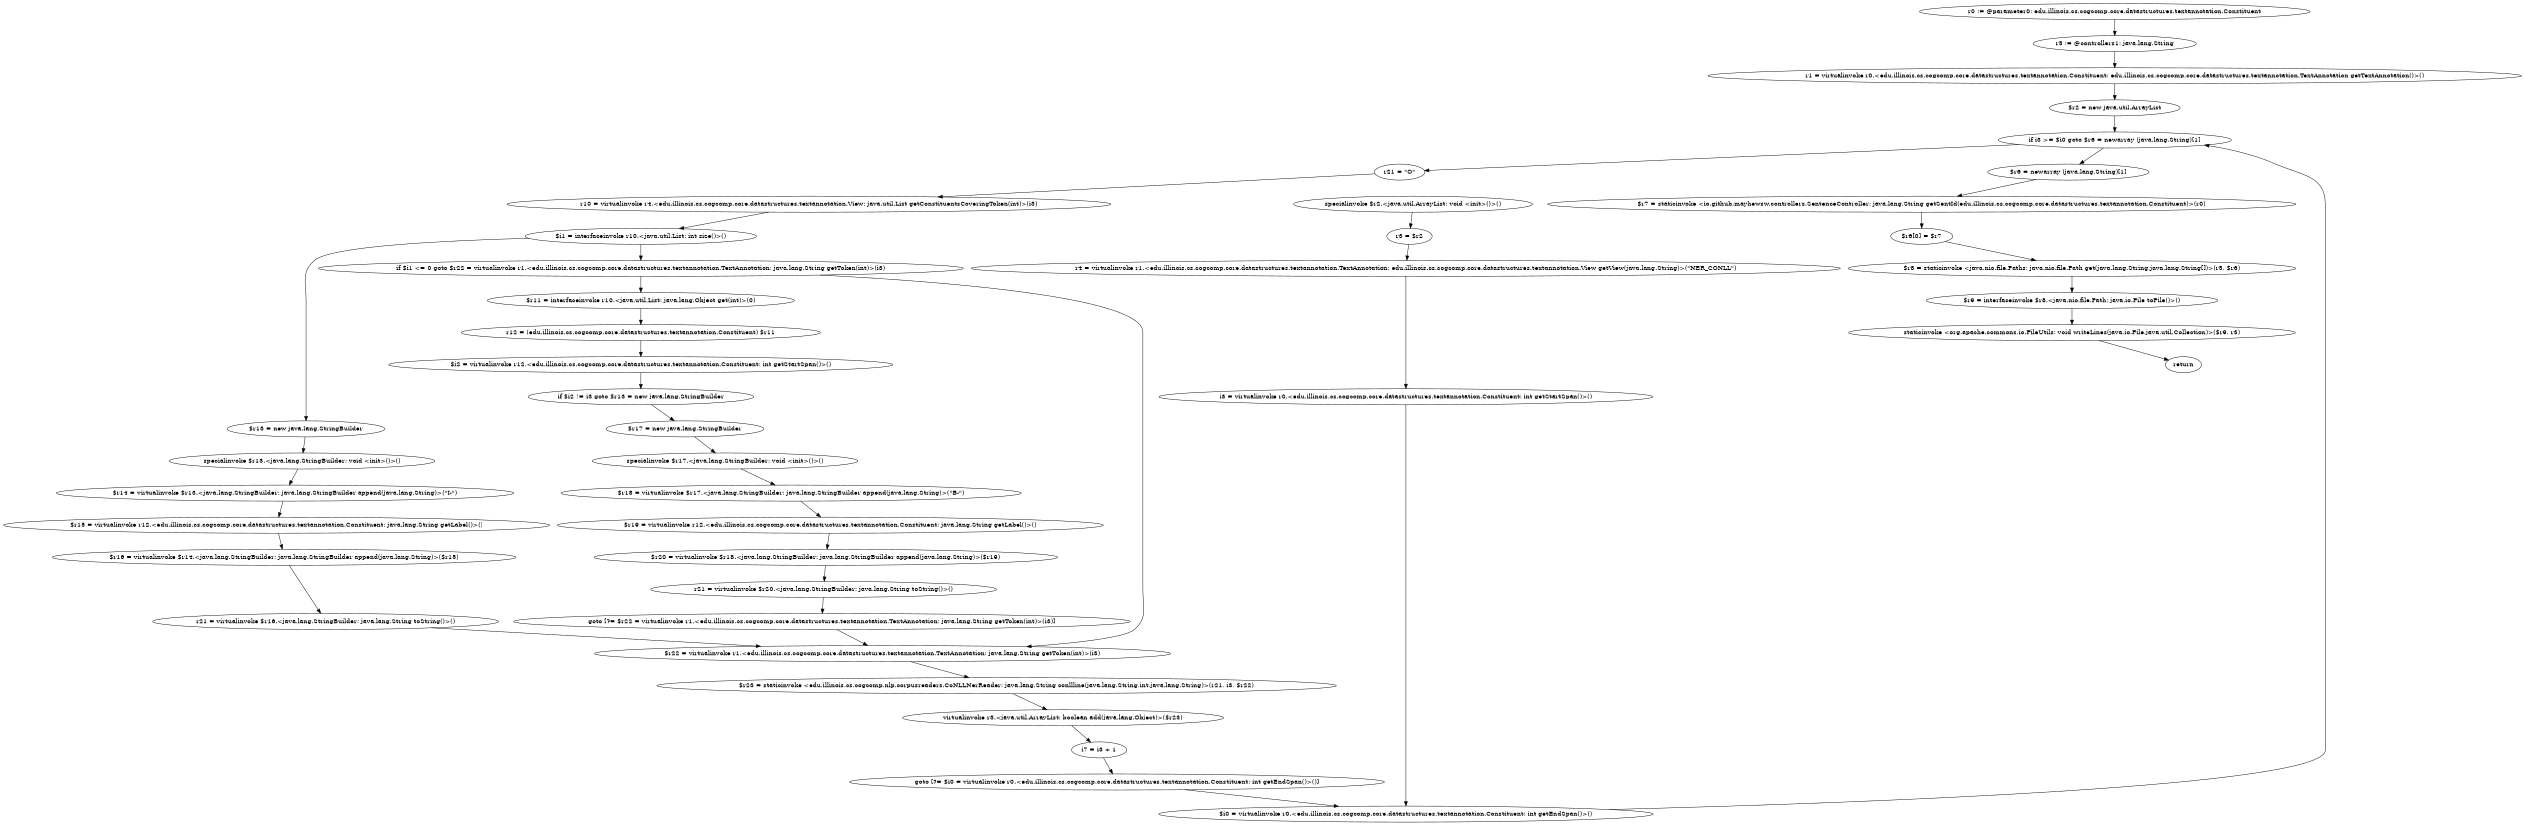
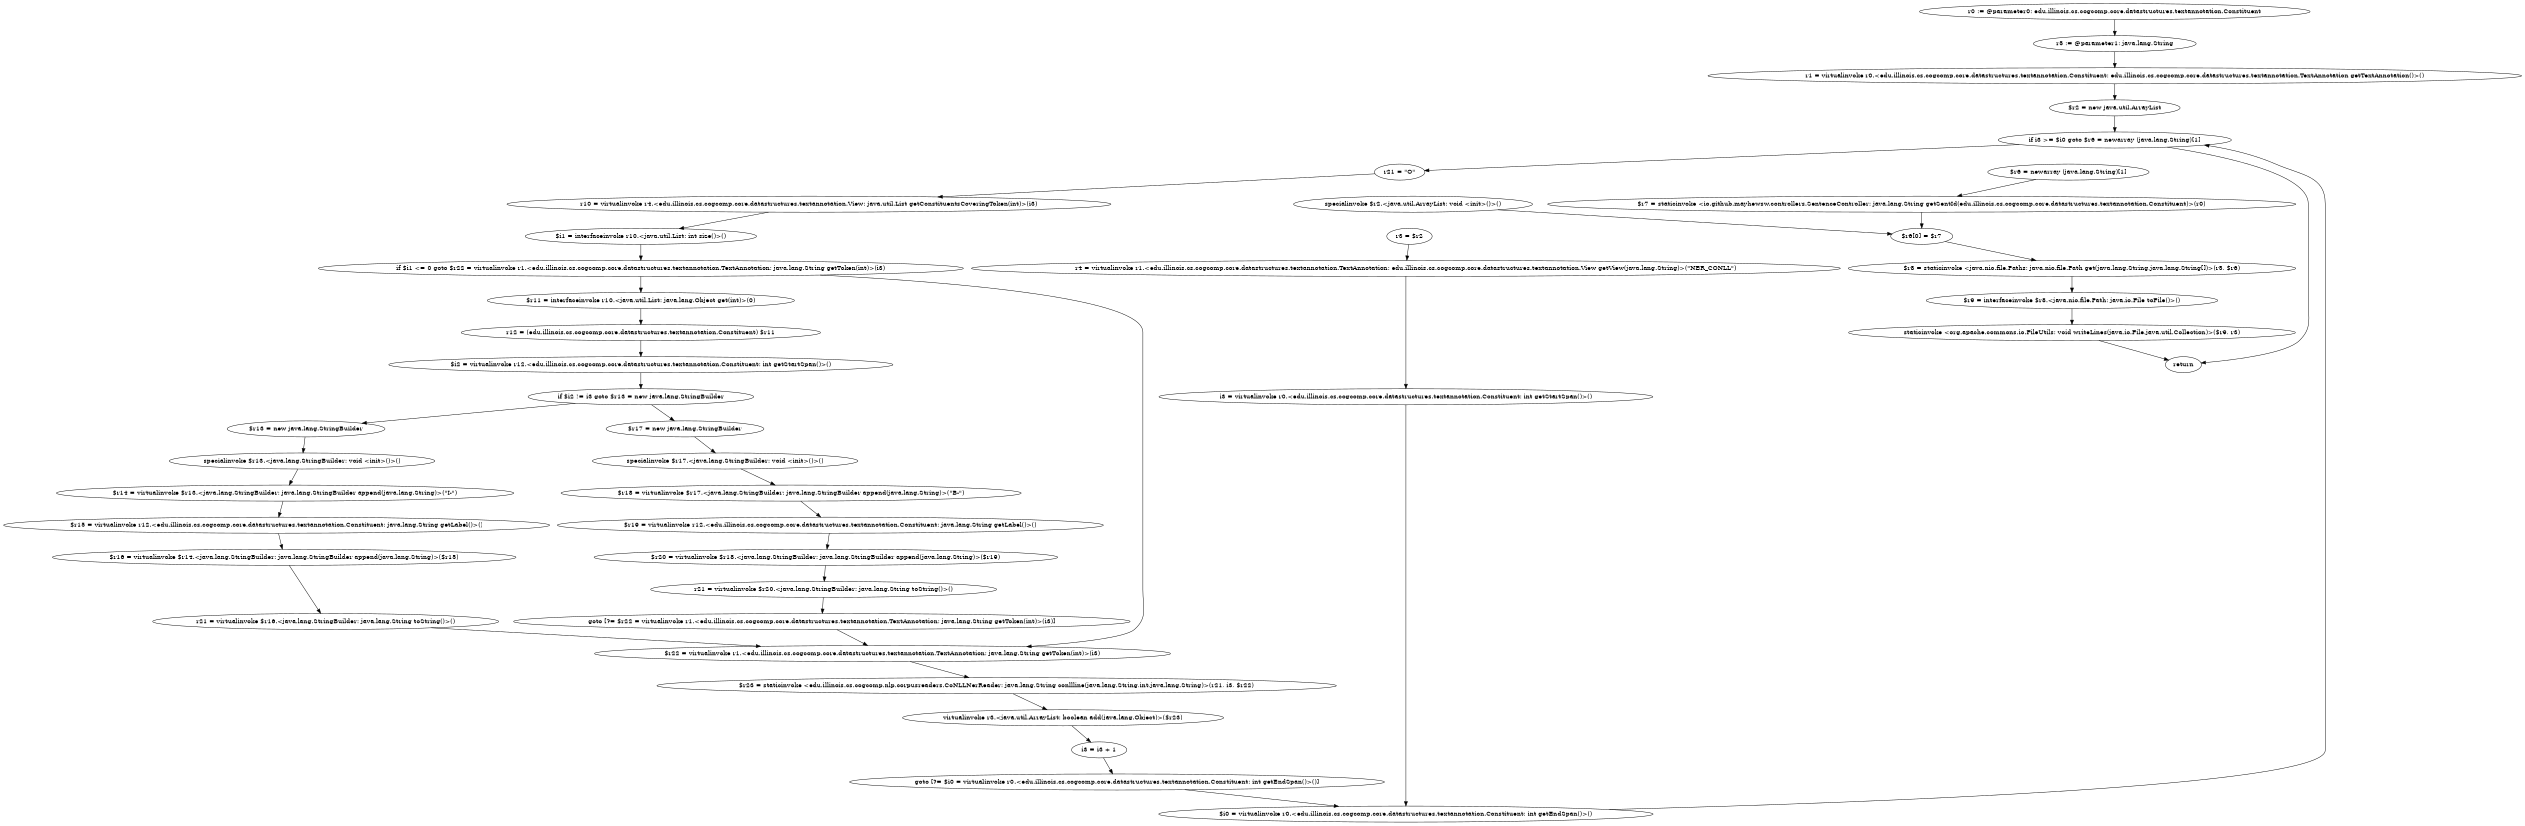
(2115, 44) -> (2115, 44)
(2094, 155) -> (2308, 243)
(1412, 218) -> (1693, 222)
(342, 251) -> (471, 413)
(1099, 750) -> (1099, 750)
